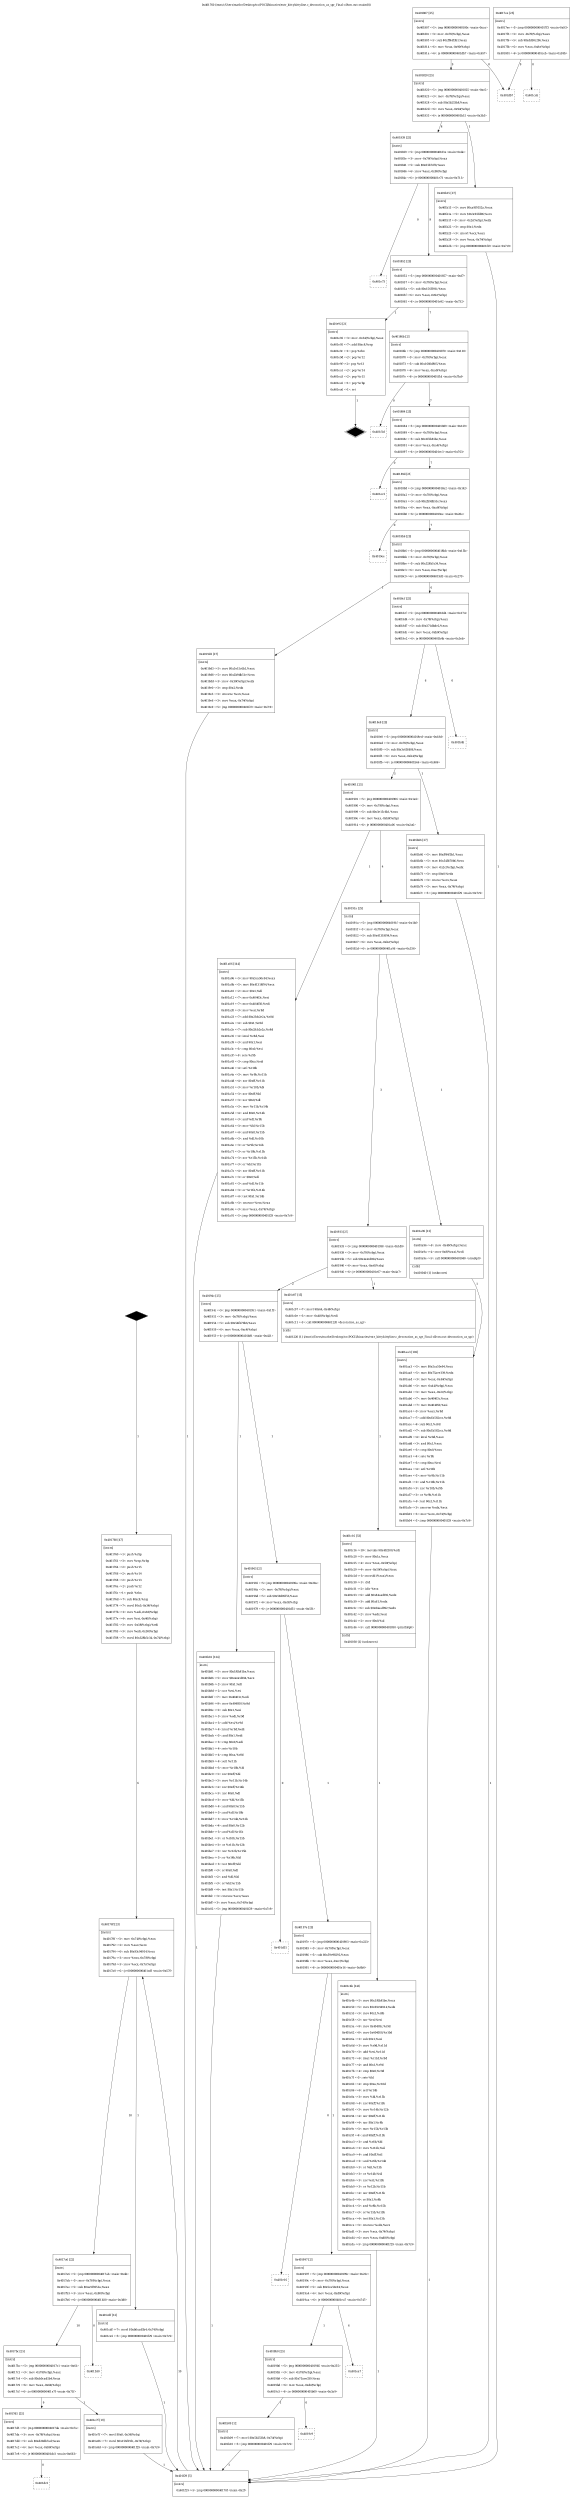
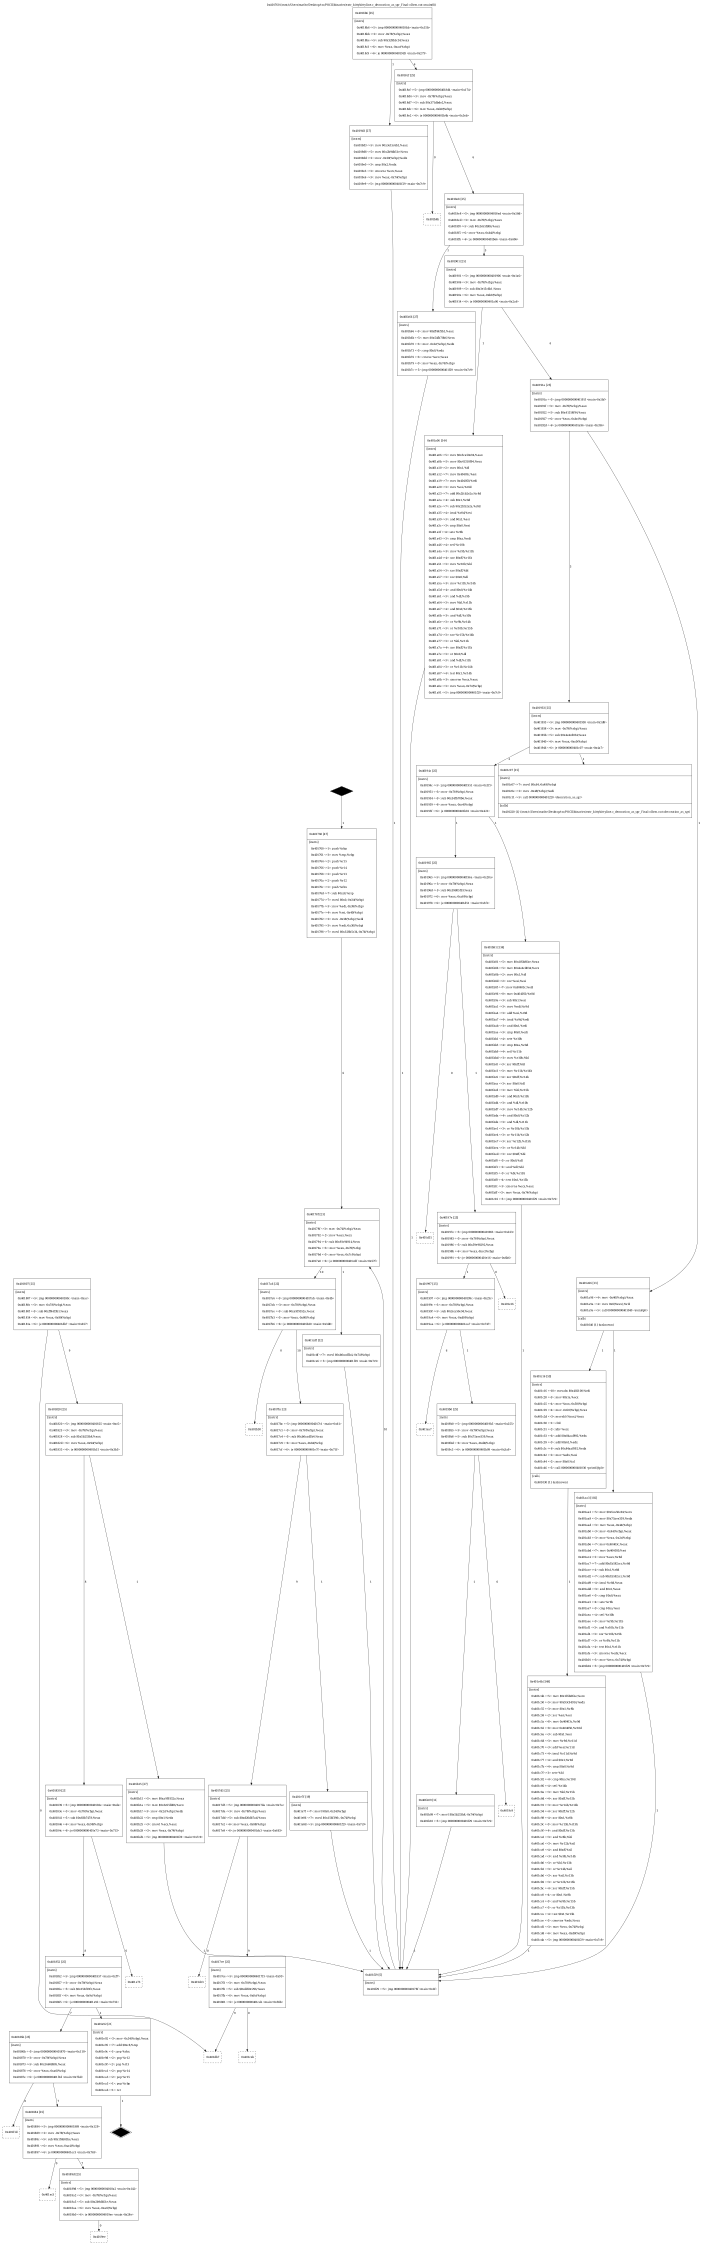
(430, 524) -> none
(378, 1435) -> (597, 1350)
none -> (247, 1895)
